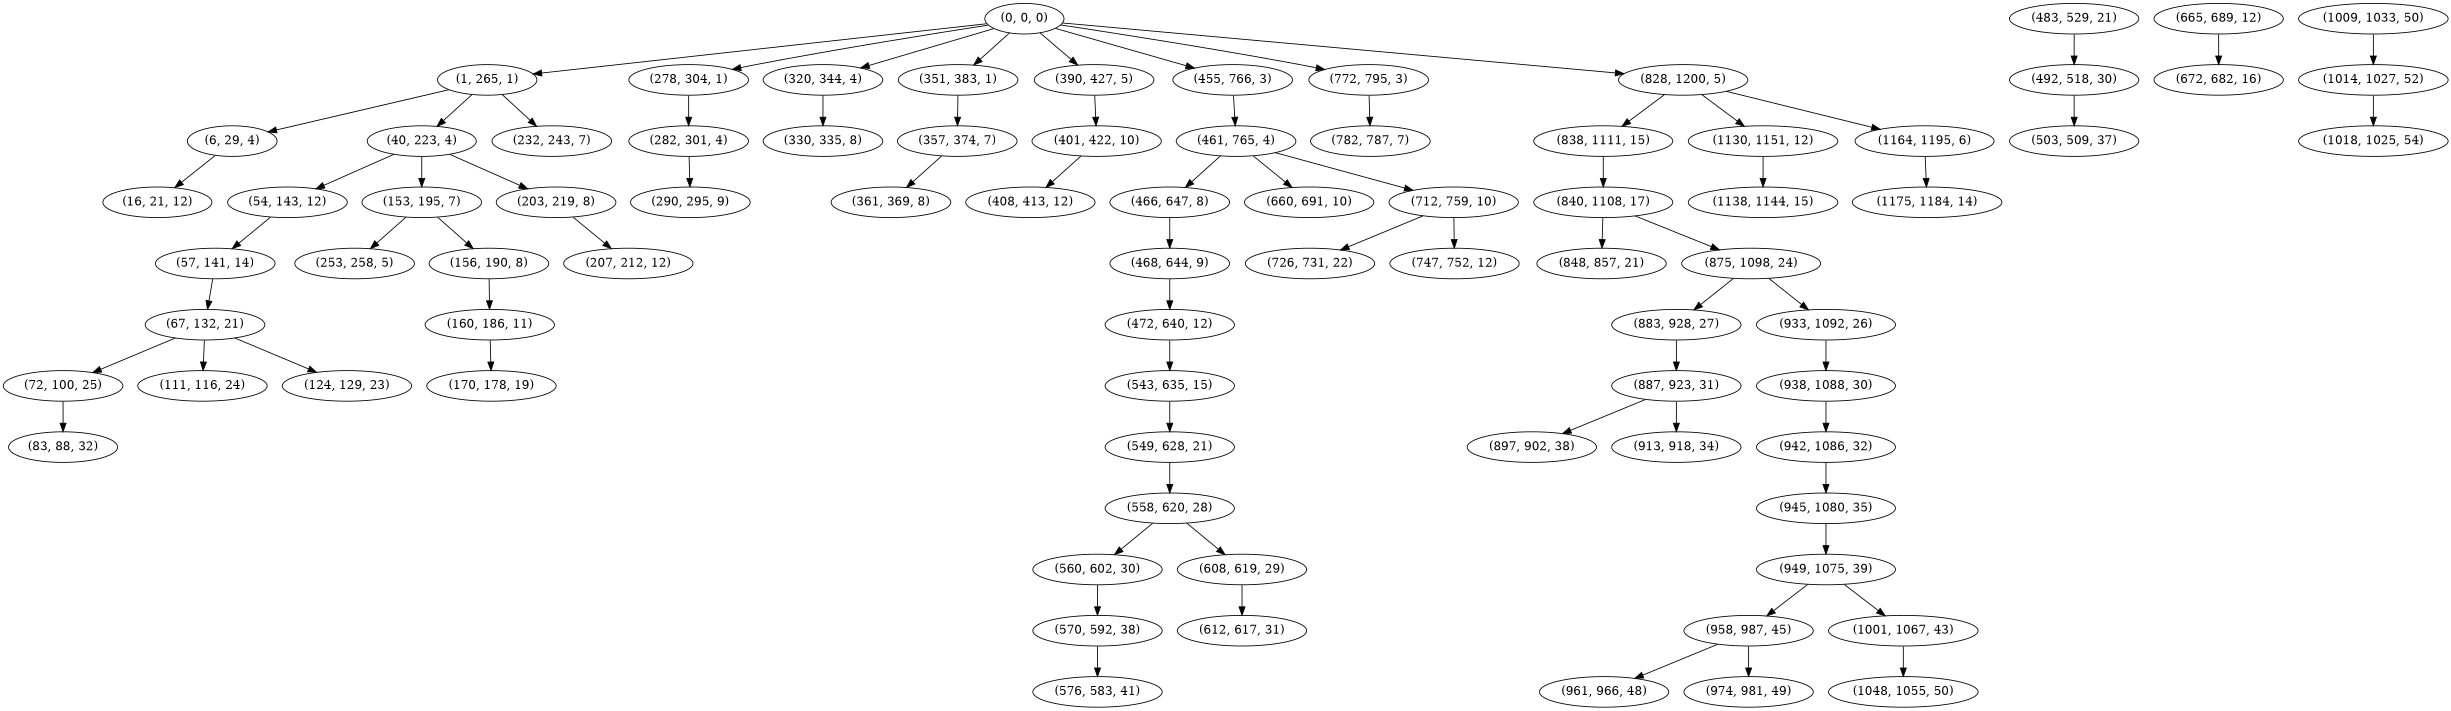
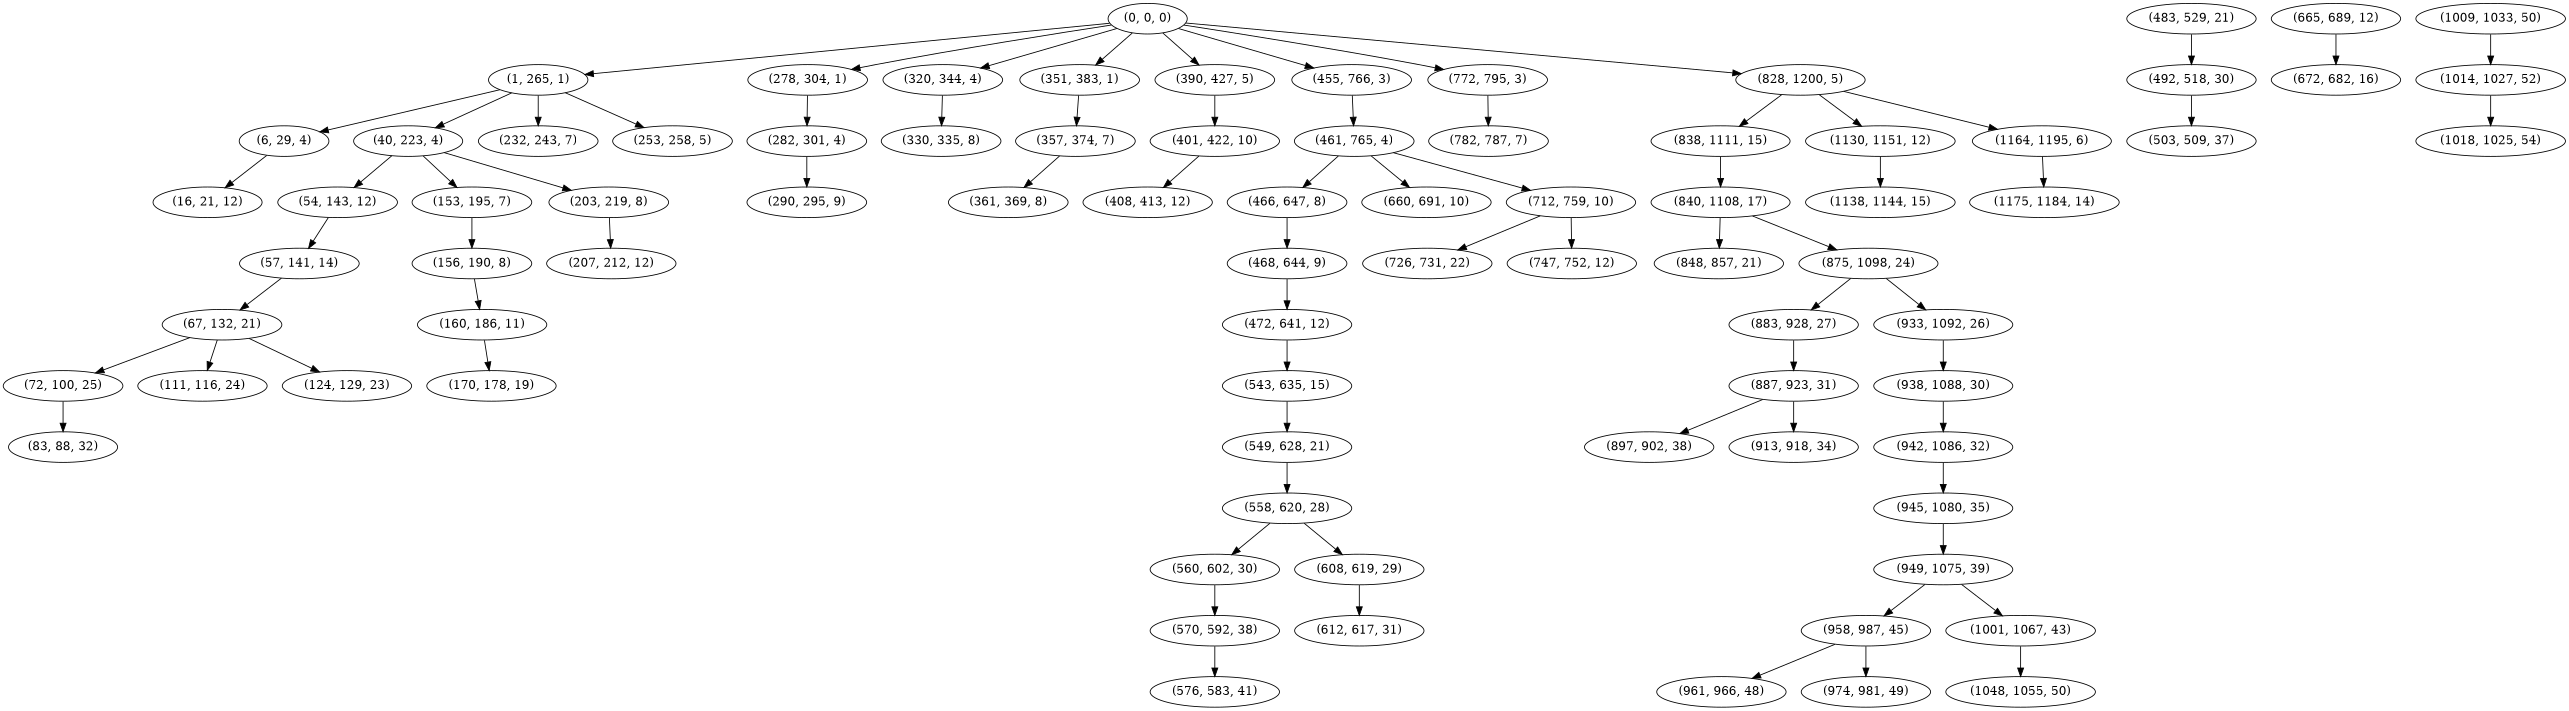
(391, 230) -> (601, 108)
(1170, 325) -> (1287, 325)
